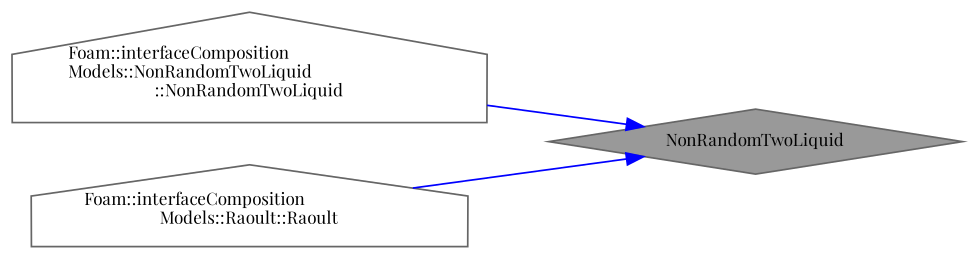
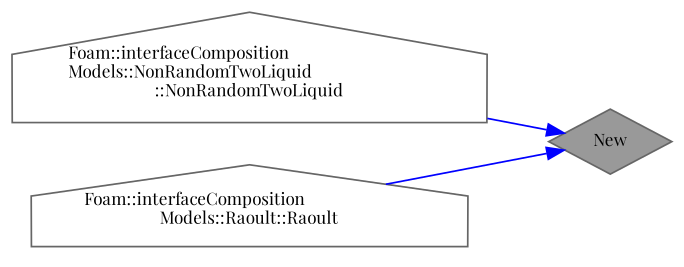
(756, 142) -> (610, 142)
